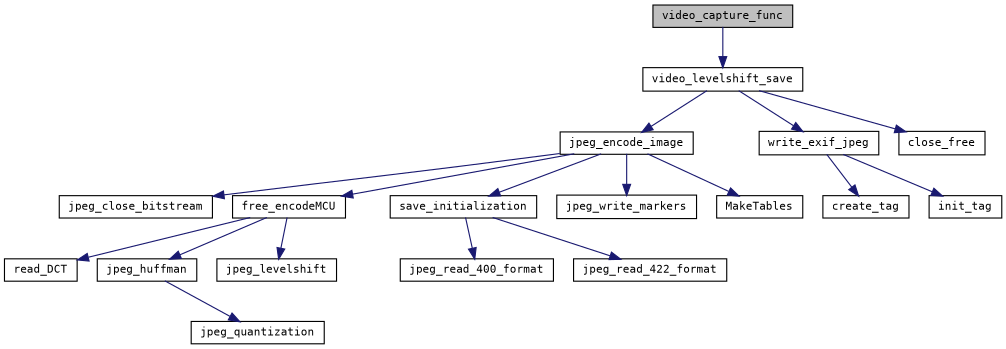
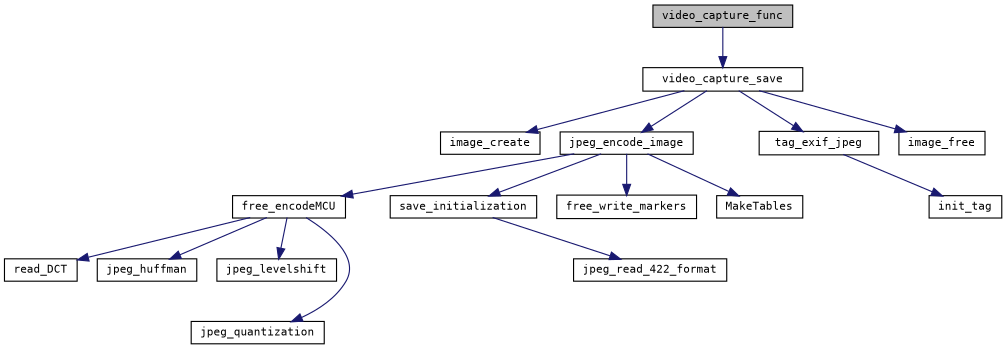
(723, 79) -> (723, 79)
none -> (490, 143)
(819, 143) -> (819, 143)
(942, 143) -> (942, 143)
(136, 207) -> none
(627, 207) -> (627, 207)
(866, 207) -> none
(477, 270) -> none
(197, 299) -> (349, 270)
